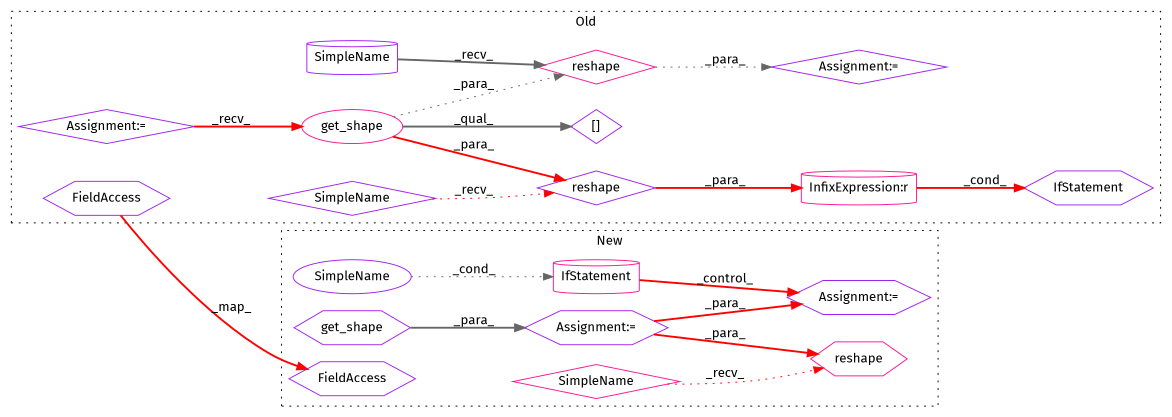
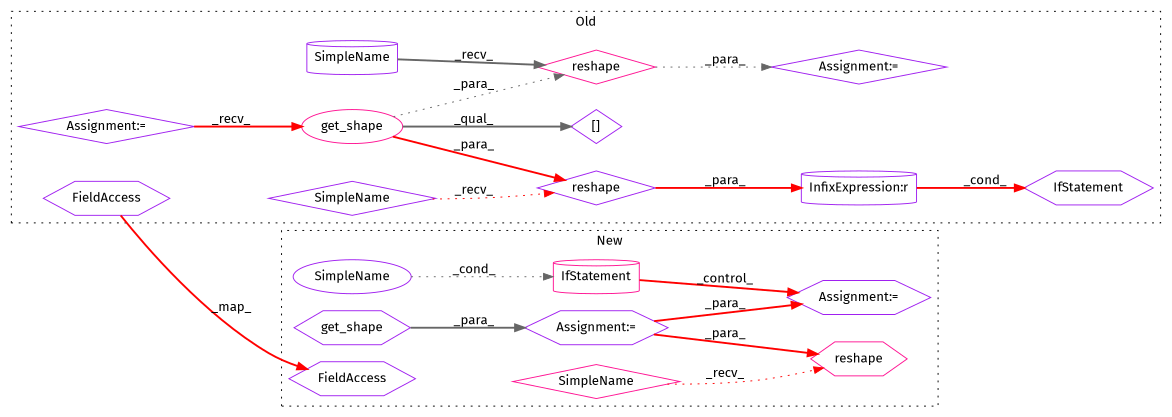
(859, 188) -> (859, 188)
